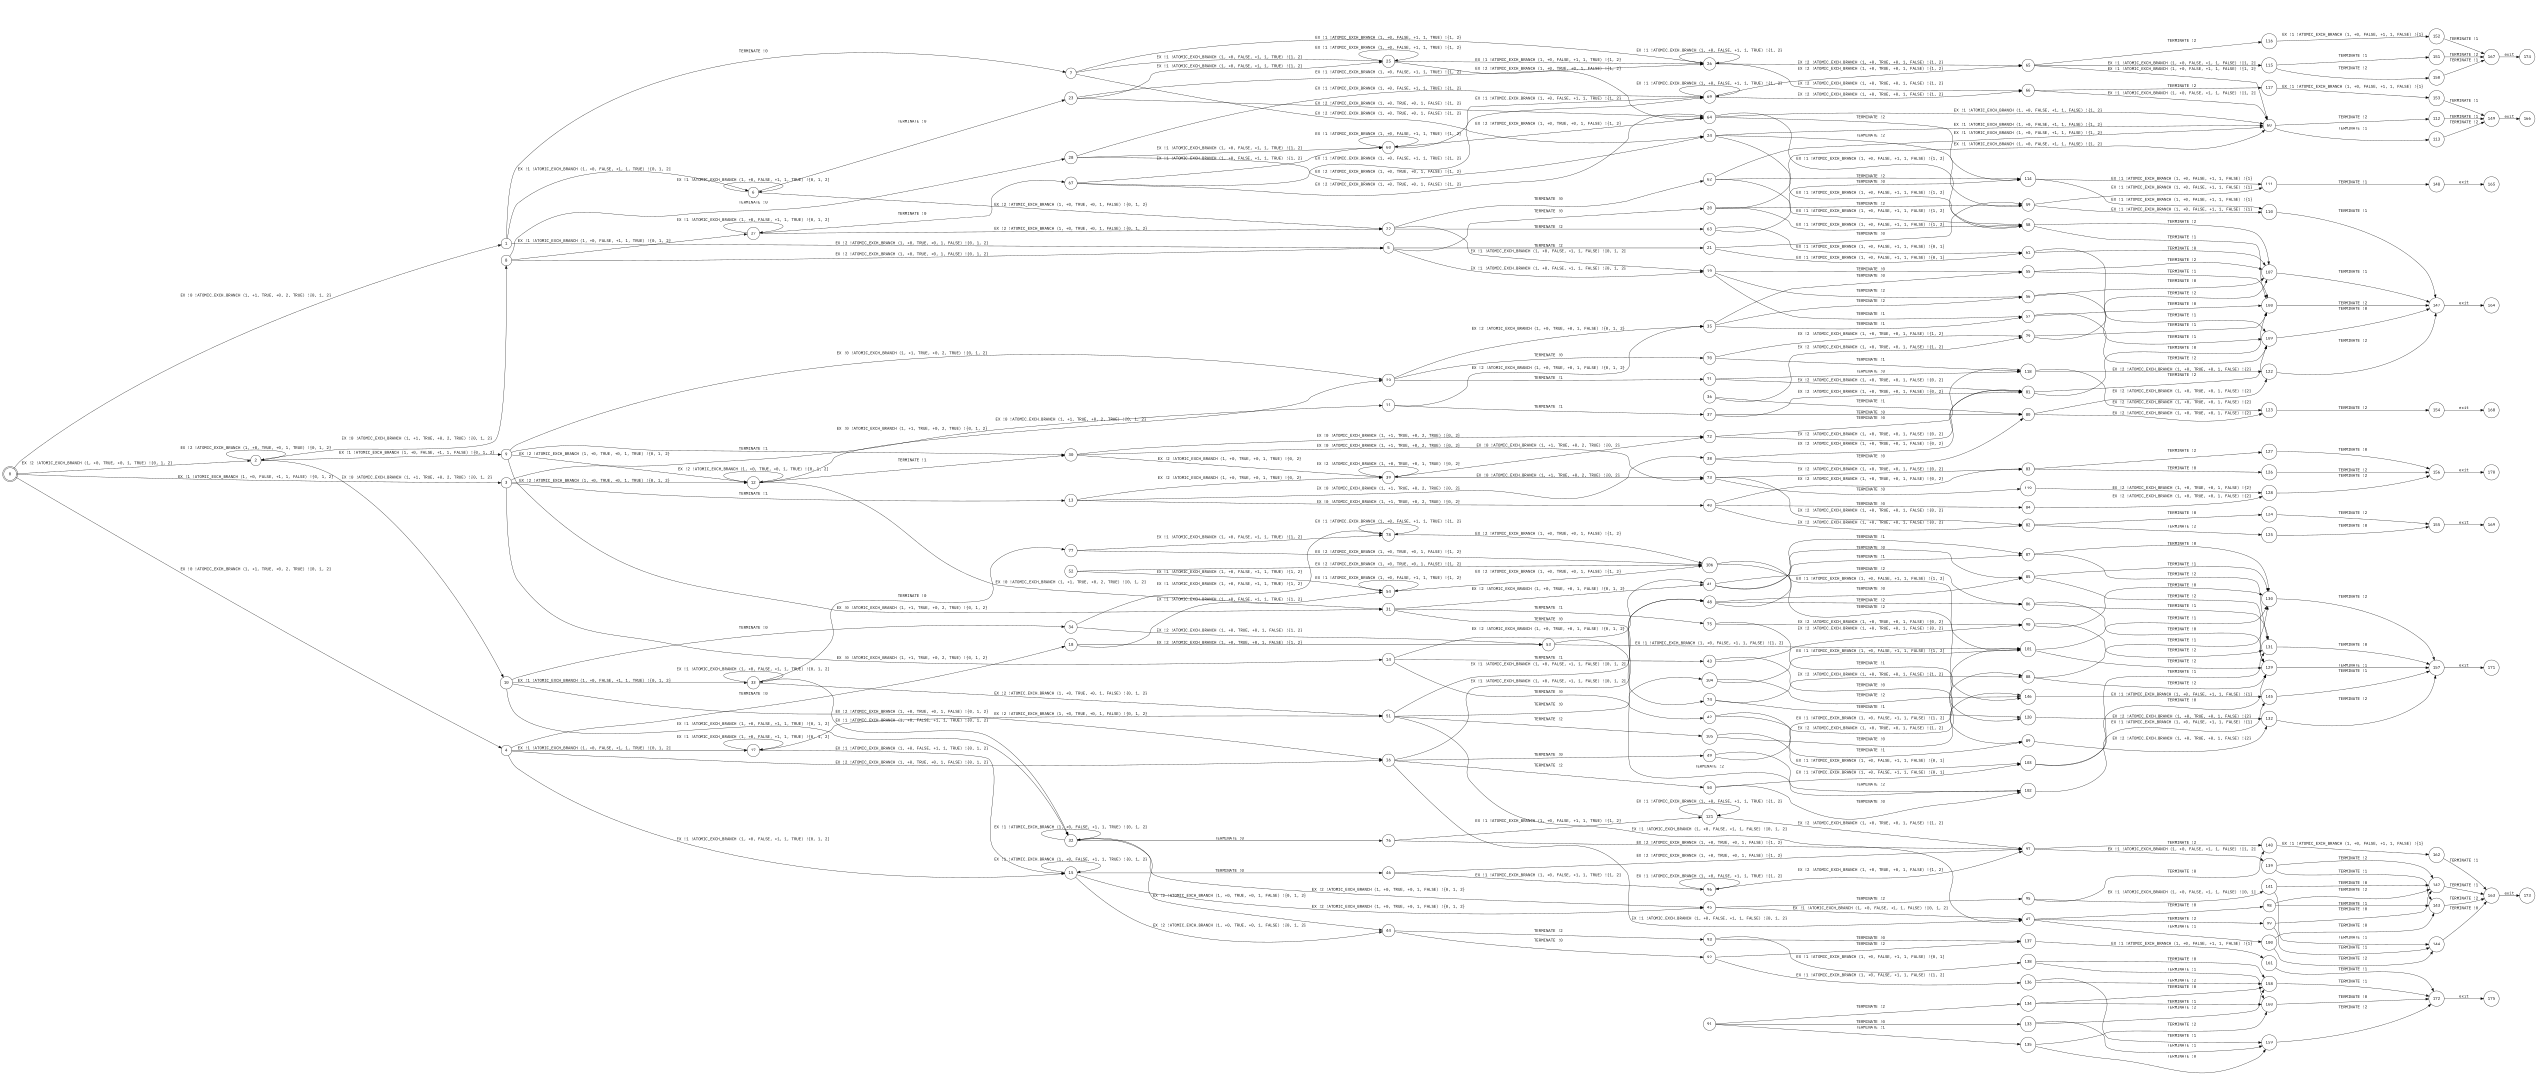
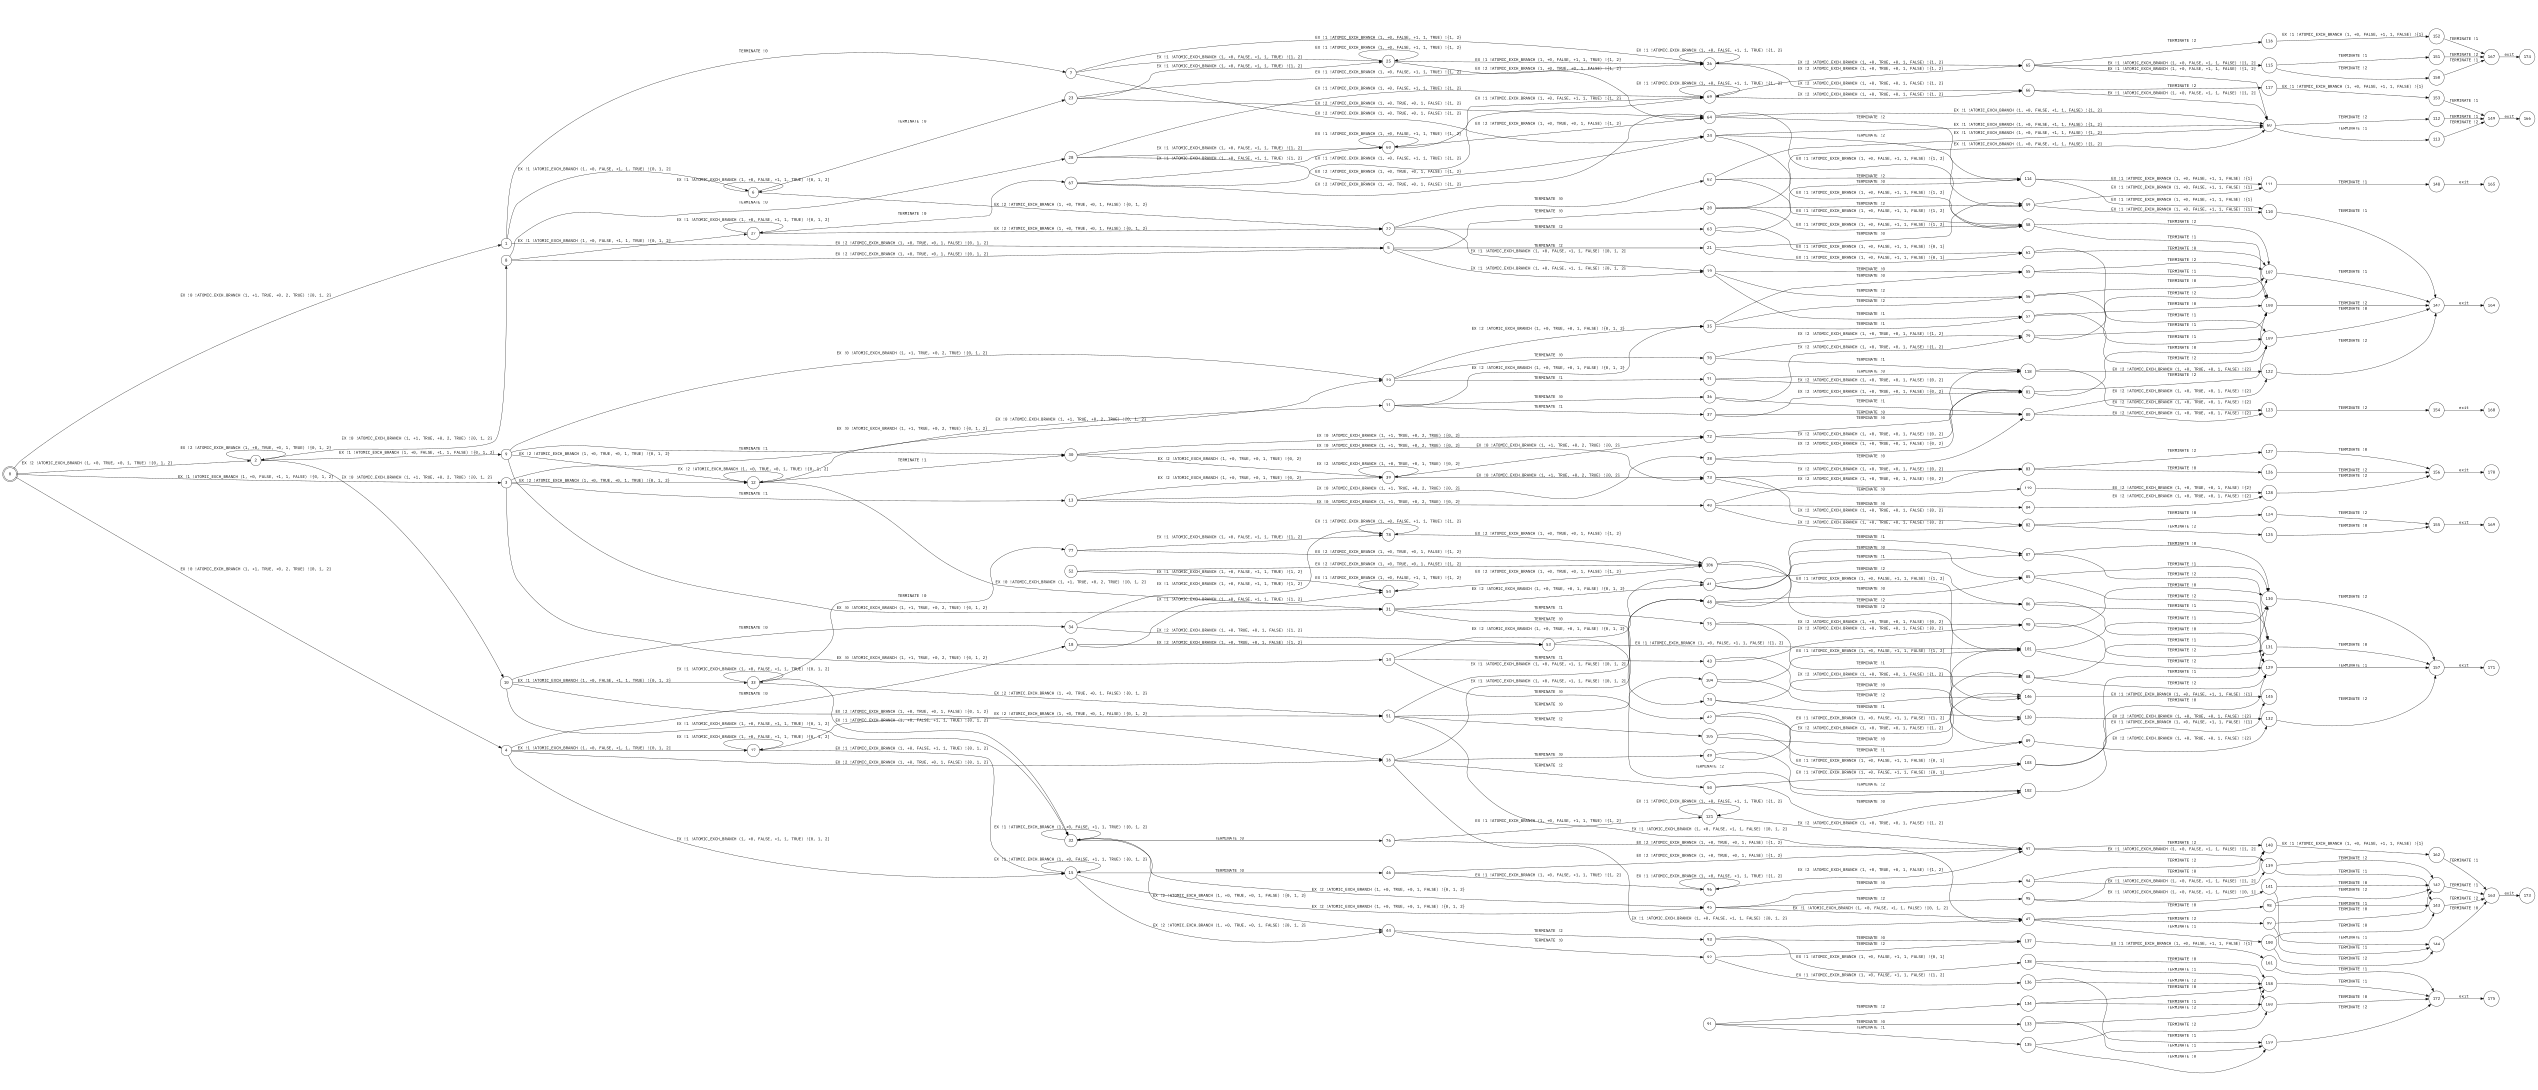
none -> (1548, 401)
(2353, 688) -> none
none -> (2028, 881)
